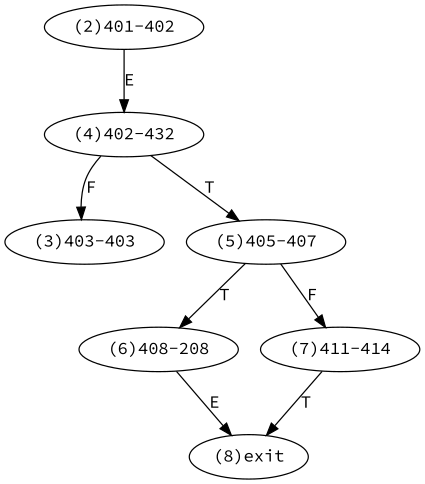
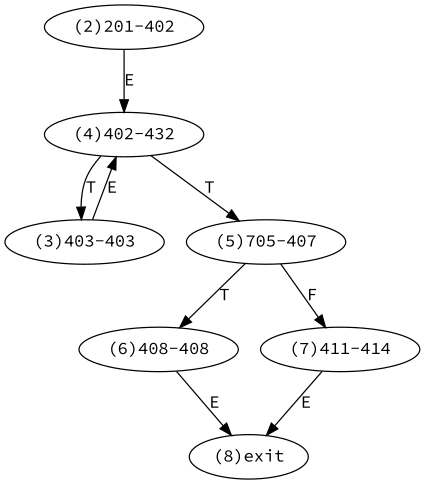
(124, 27) -> (124, 27)
(91, 188) -> (91, 188)
none -> (102, 194)
(266, 242) -> (266, 242)
(159, 349) -> (159, 349)
(306, 403) -> (306, 403)
